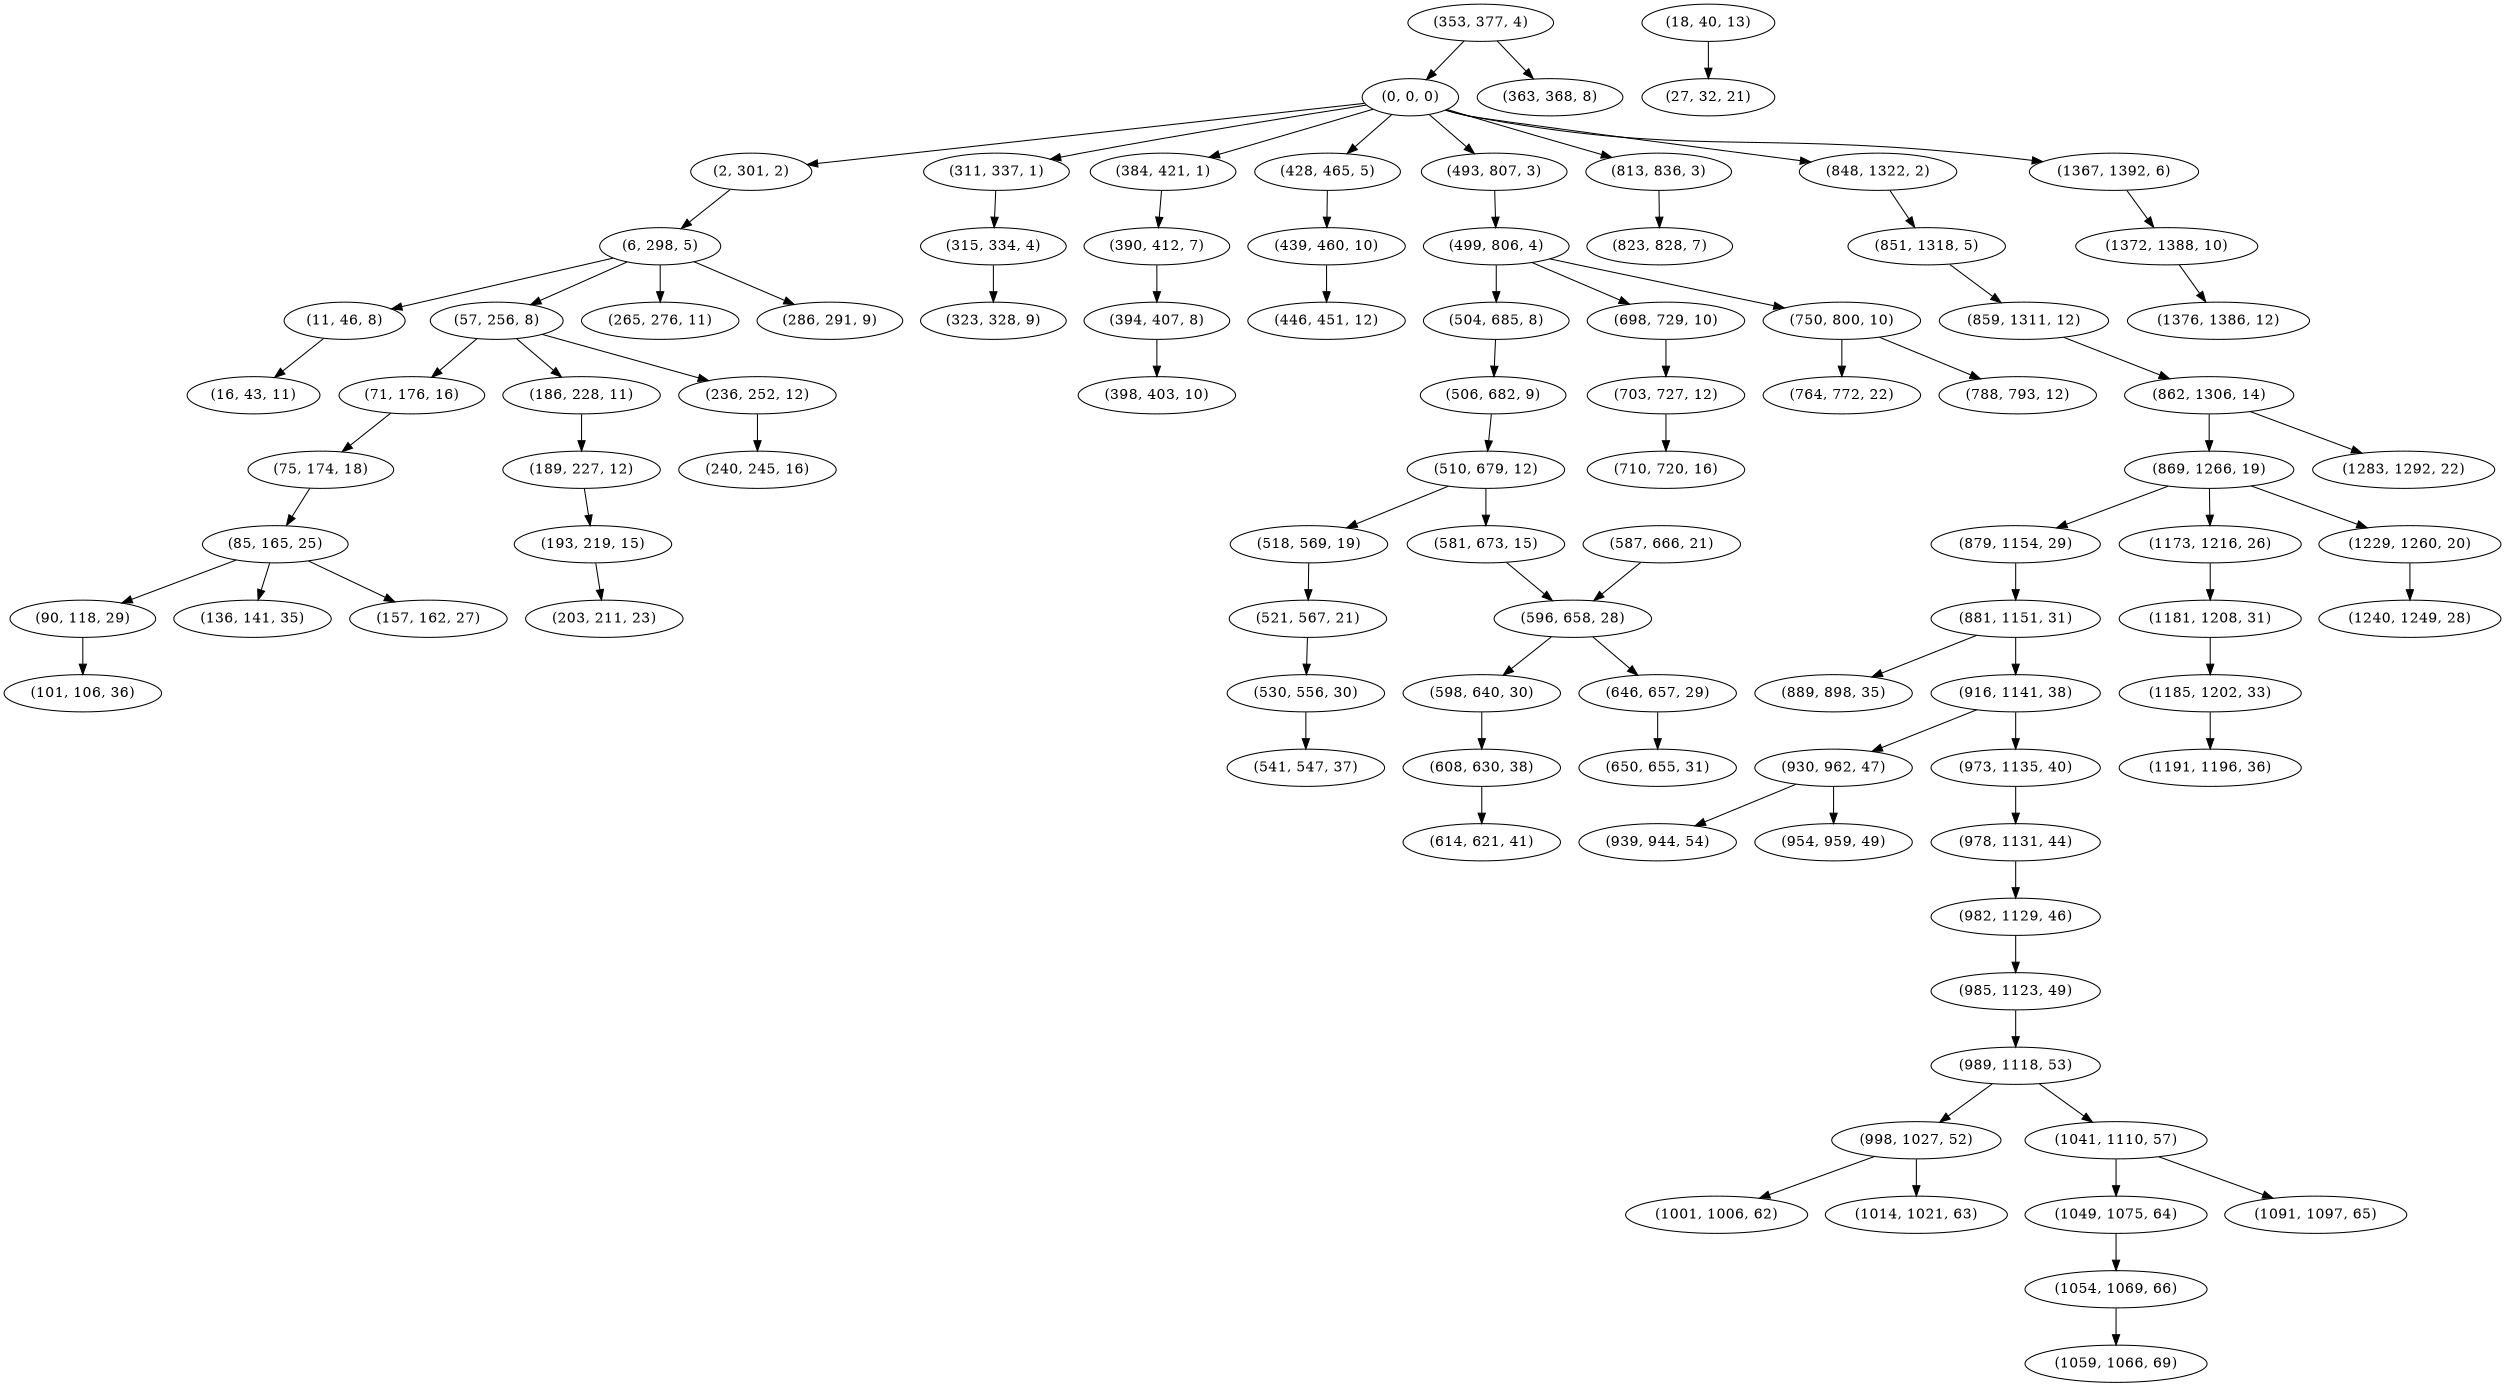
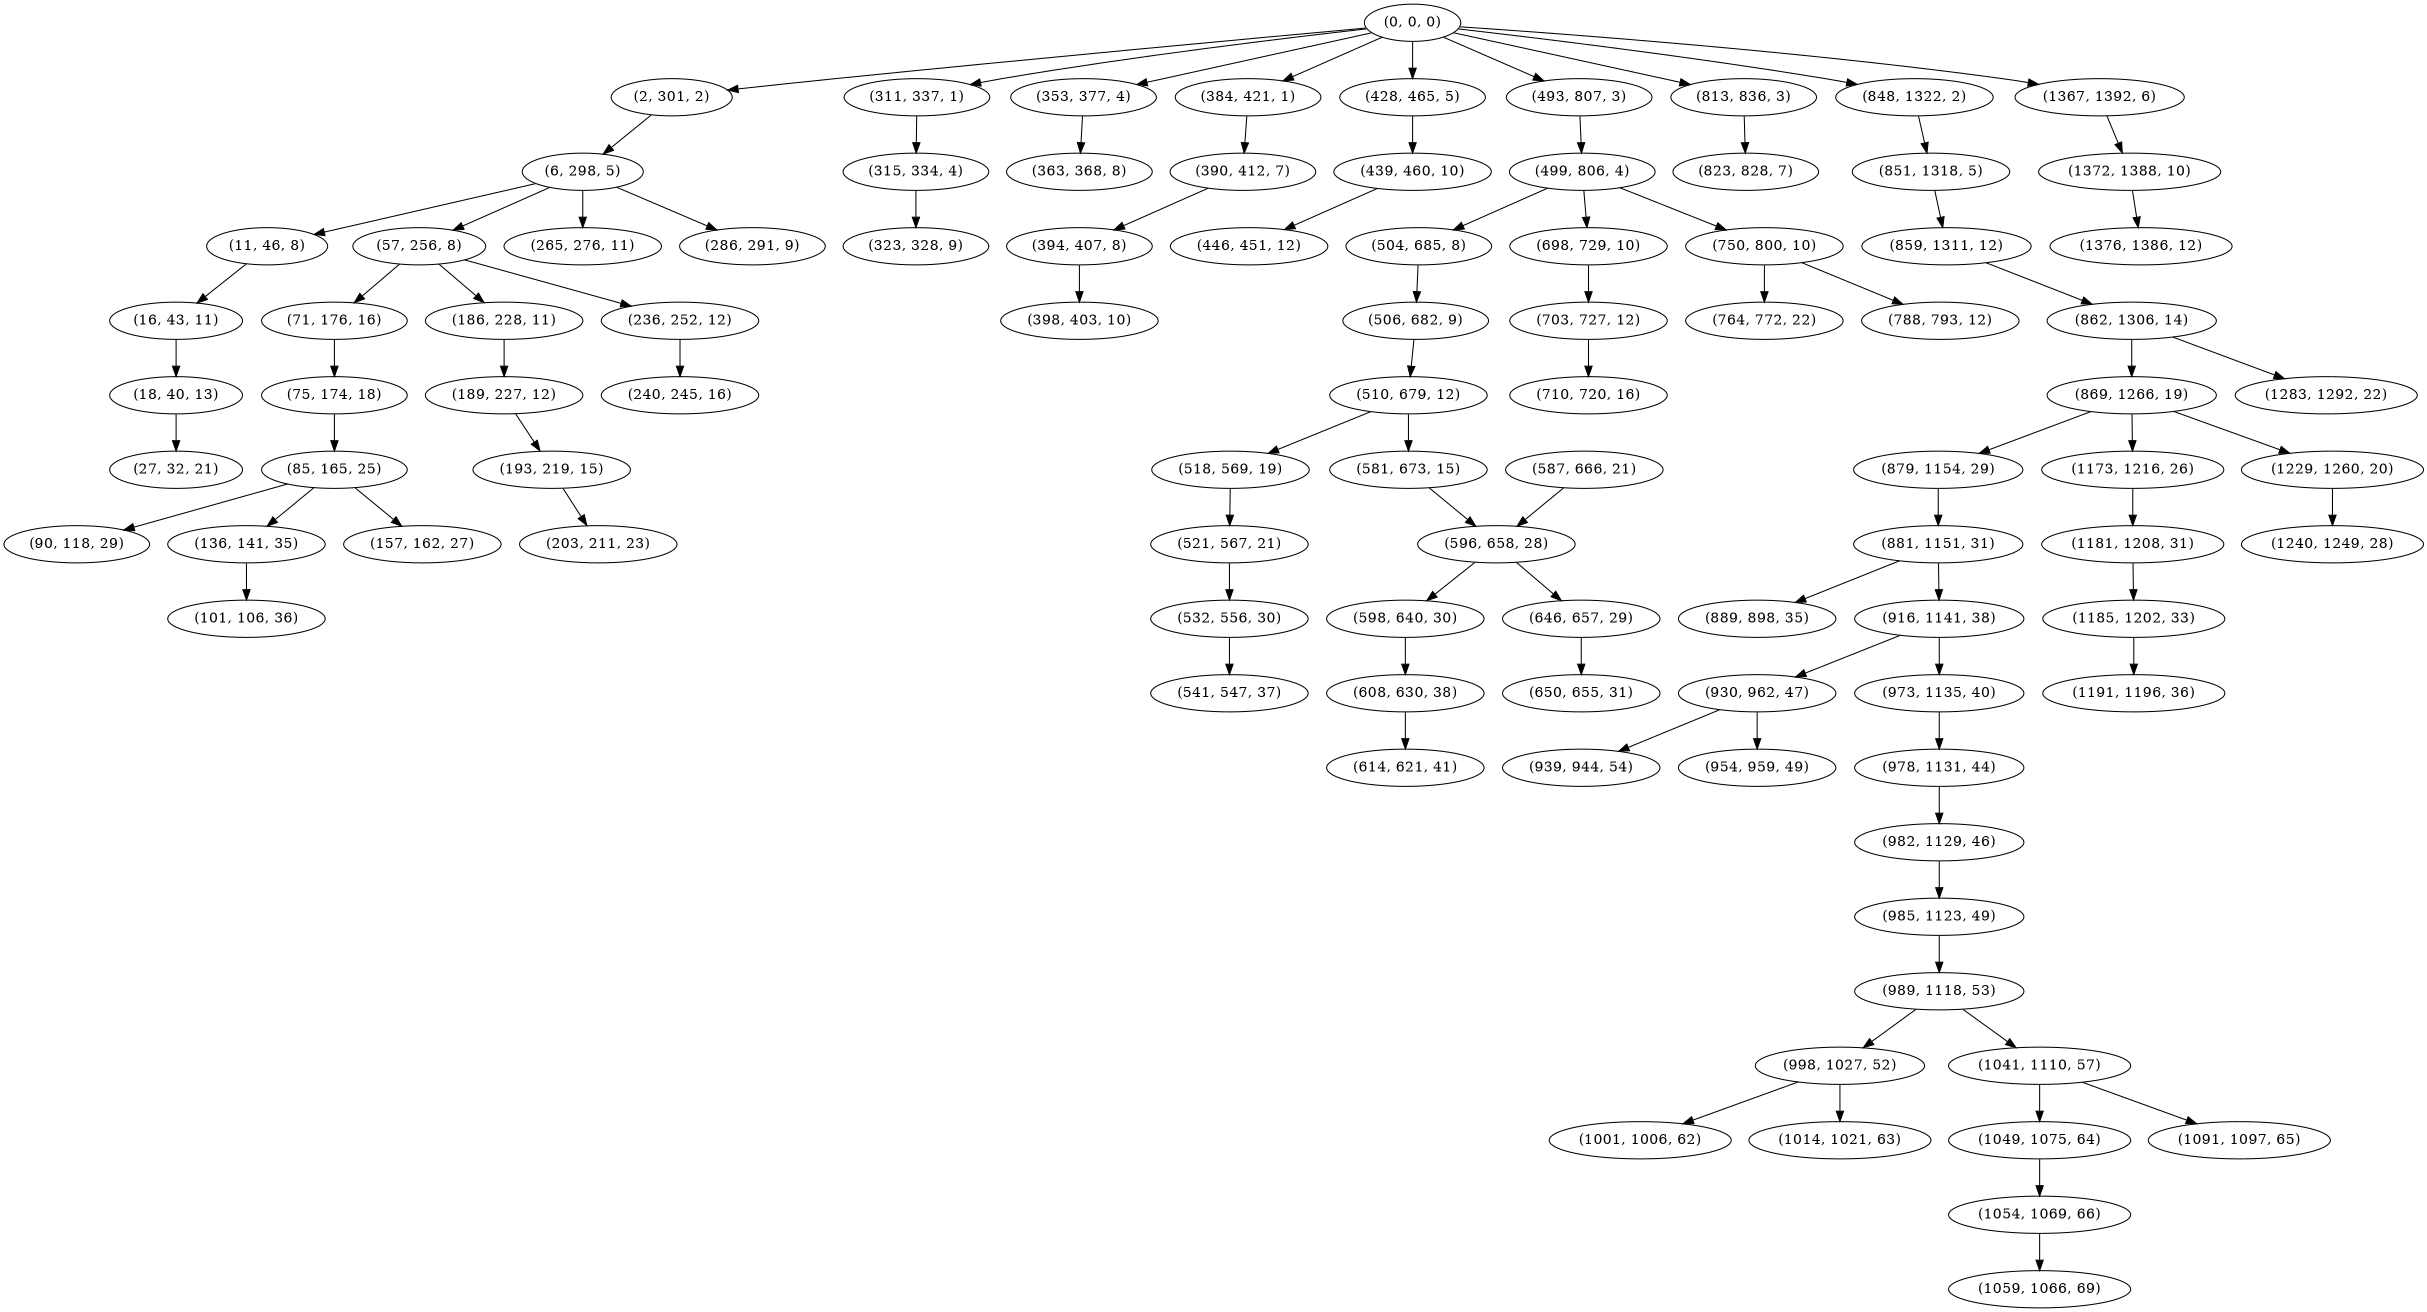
(1449, 57) -> (1259, 58)
none -> (176, 353)
(83, 651) -> (246, 576)
(1306, 693) -> (1229, 619)
